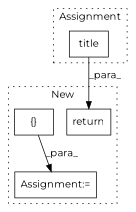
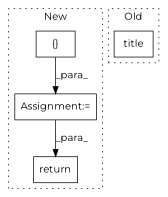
(90, 17) -> (134, 17)
(89, 79) -> (56, 135)
